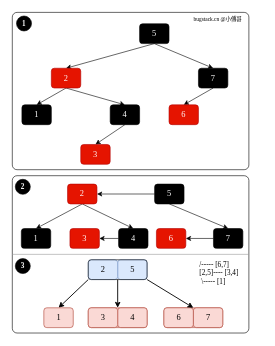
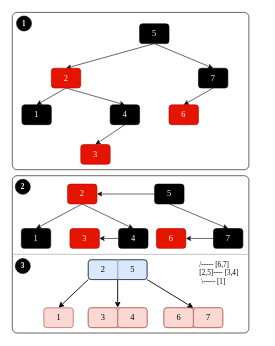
(217, 19) -> none
